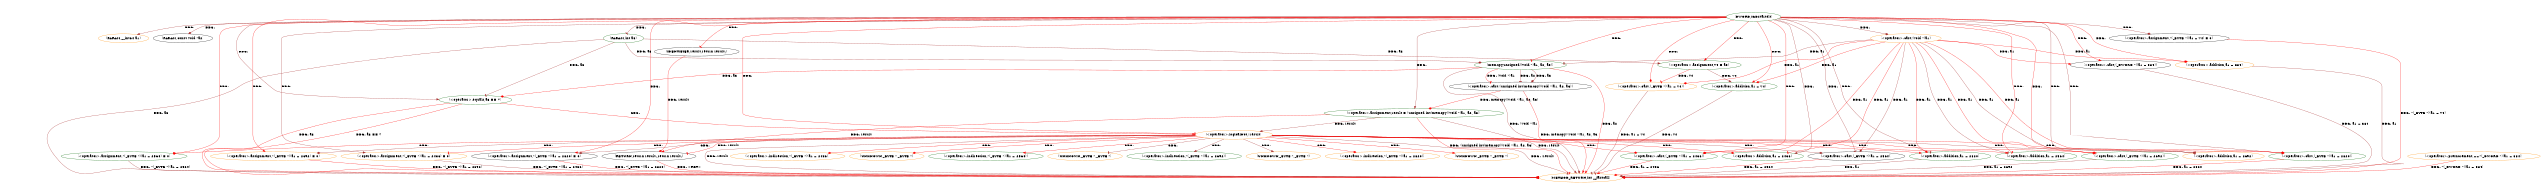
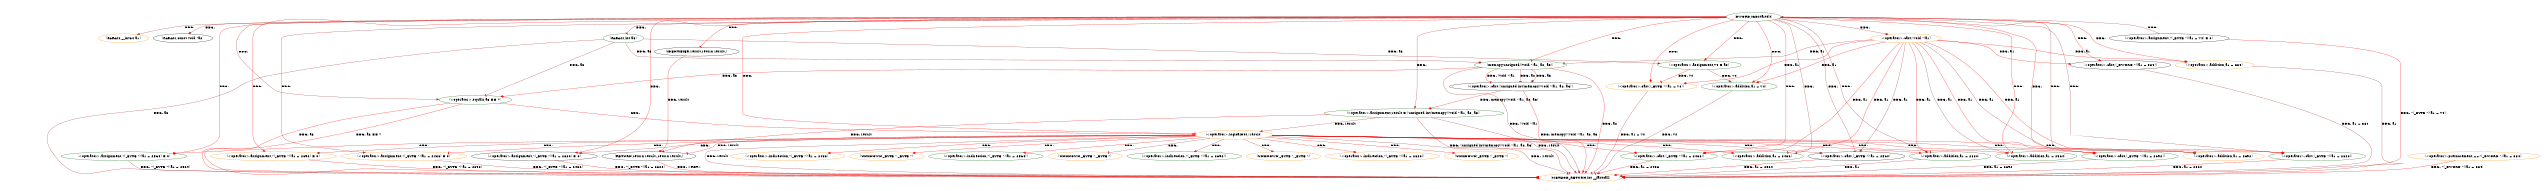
(1964, 20) -> (2039, 21)
